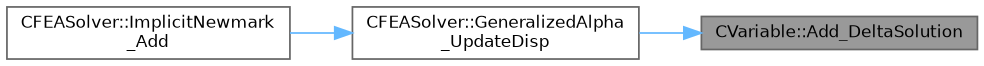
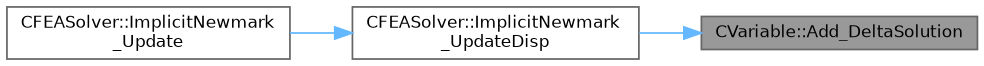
(148, 33) -> (148, 33)
(496, 33) -> (496, 33)
